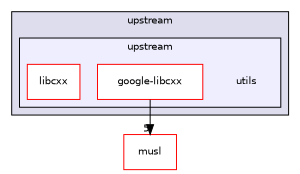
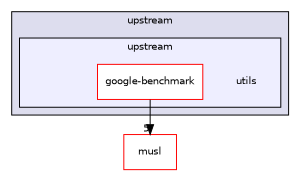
(54, 82) -> none
(150, 82) -> (150, 82)
